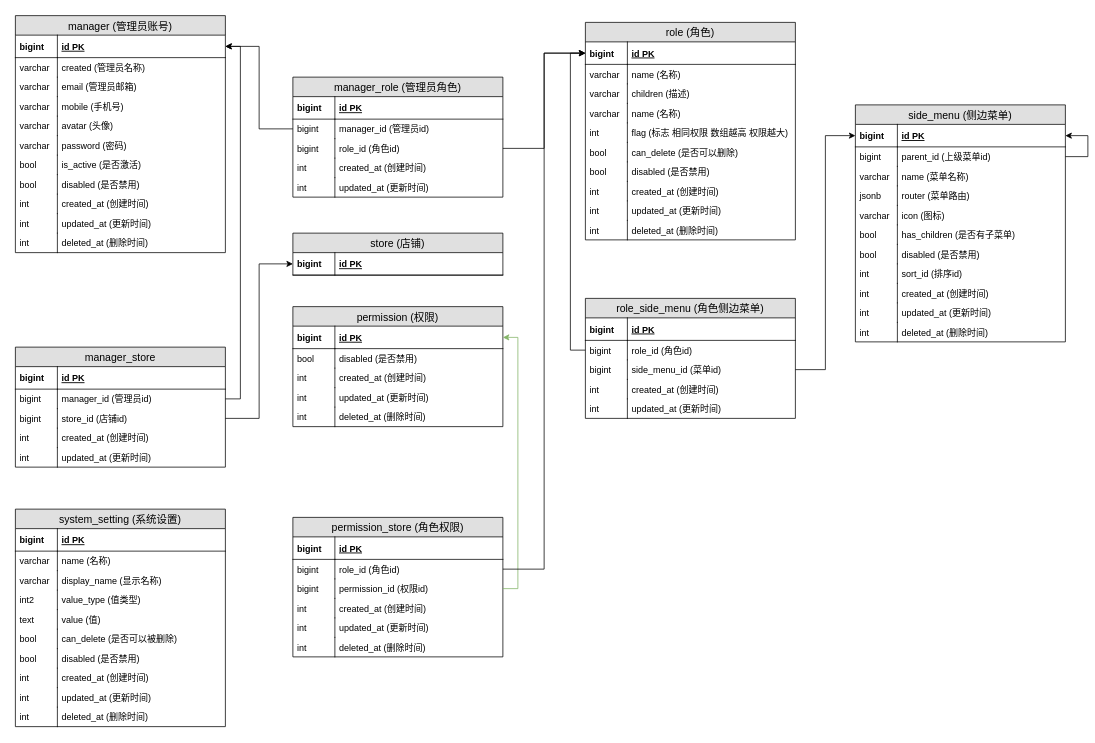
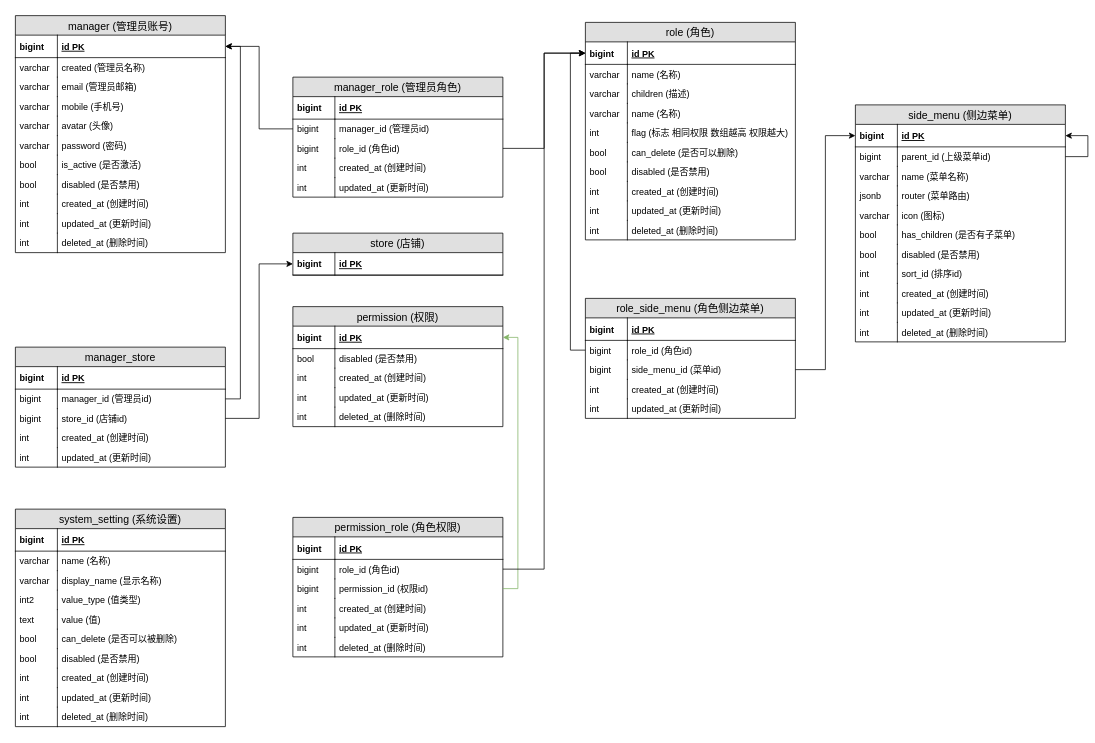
(398, 528) -> (398, 528)
